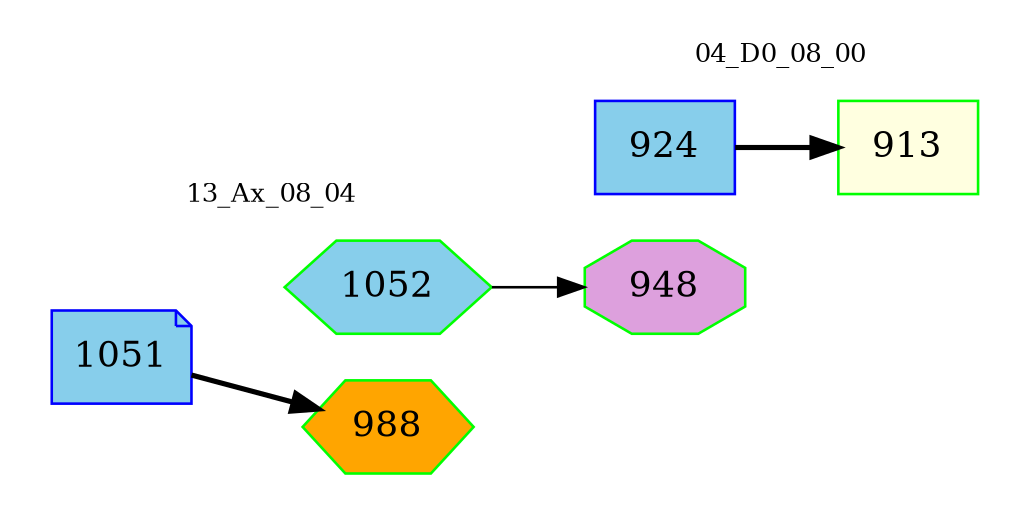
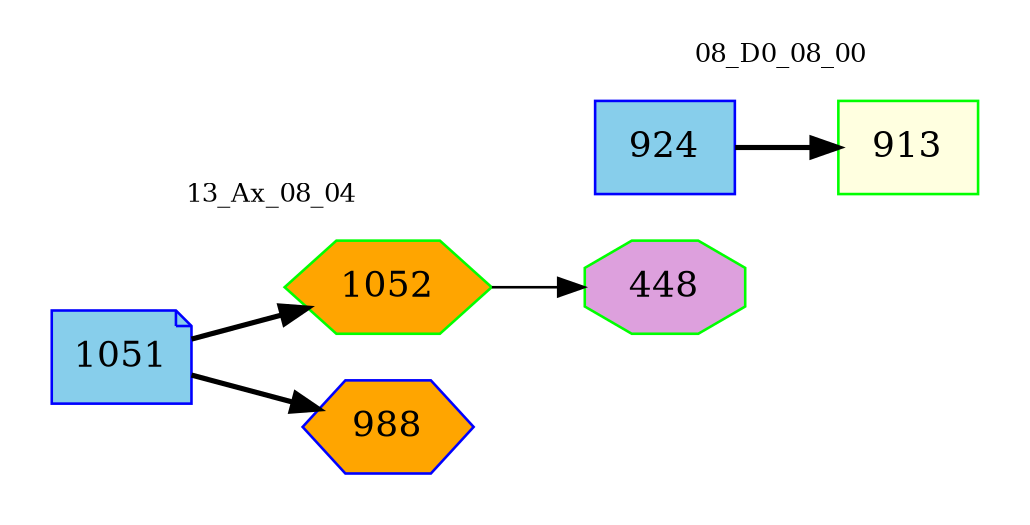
(781, 56) -> (781, 56)
(388, 287) -> (388, 287)
(665, 287) -> (665, 287)
none -> (237, 327)
(388, 427) -> (388, 427)
